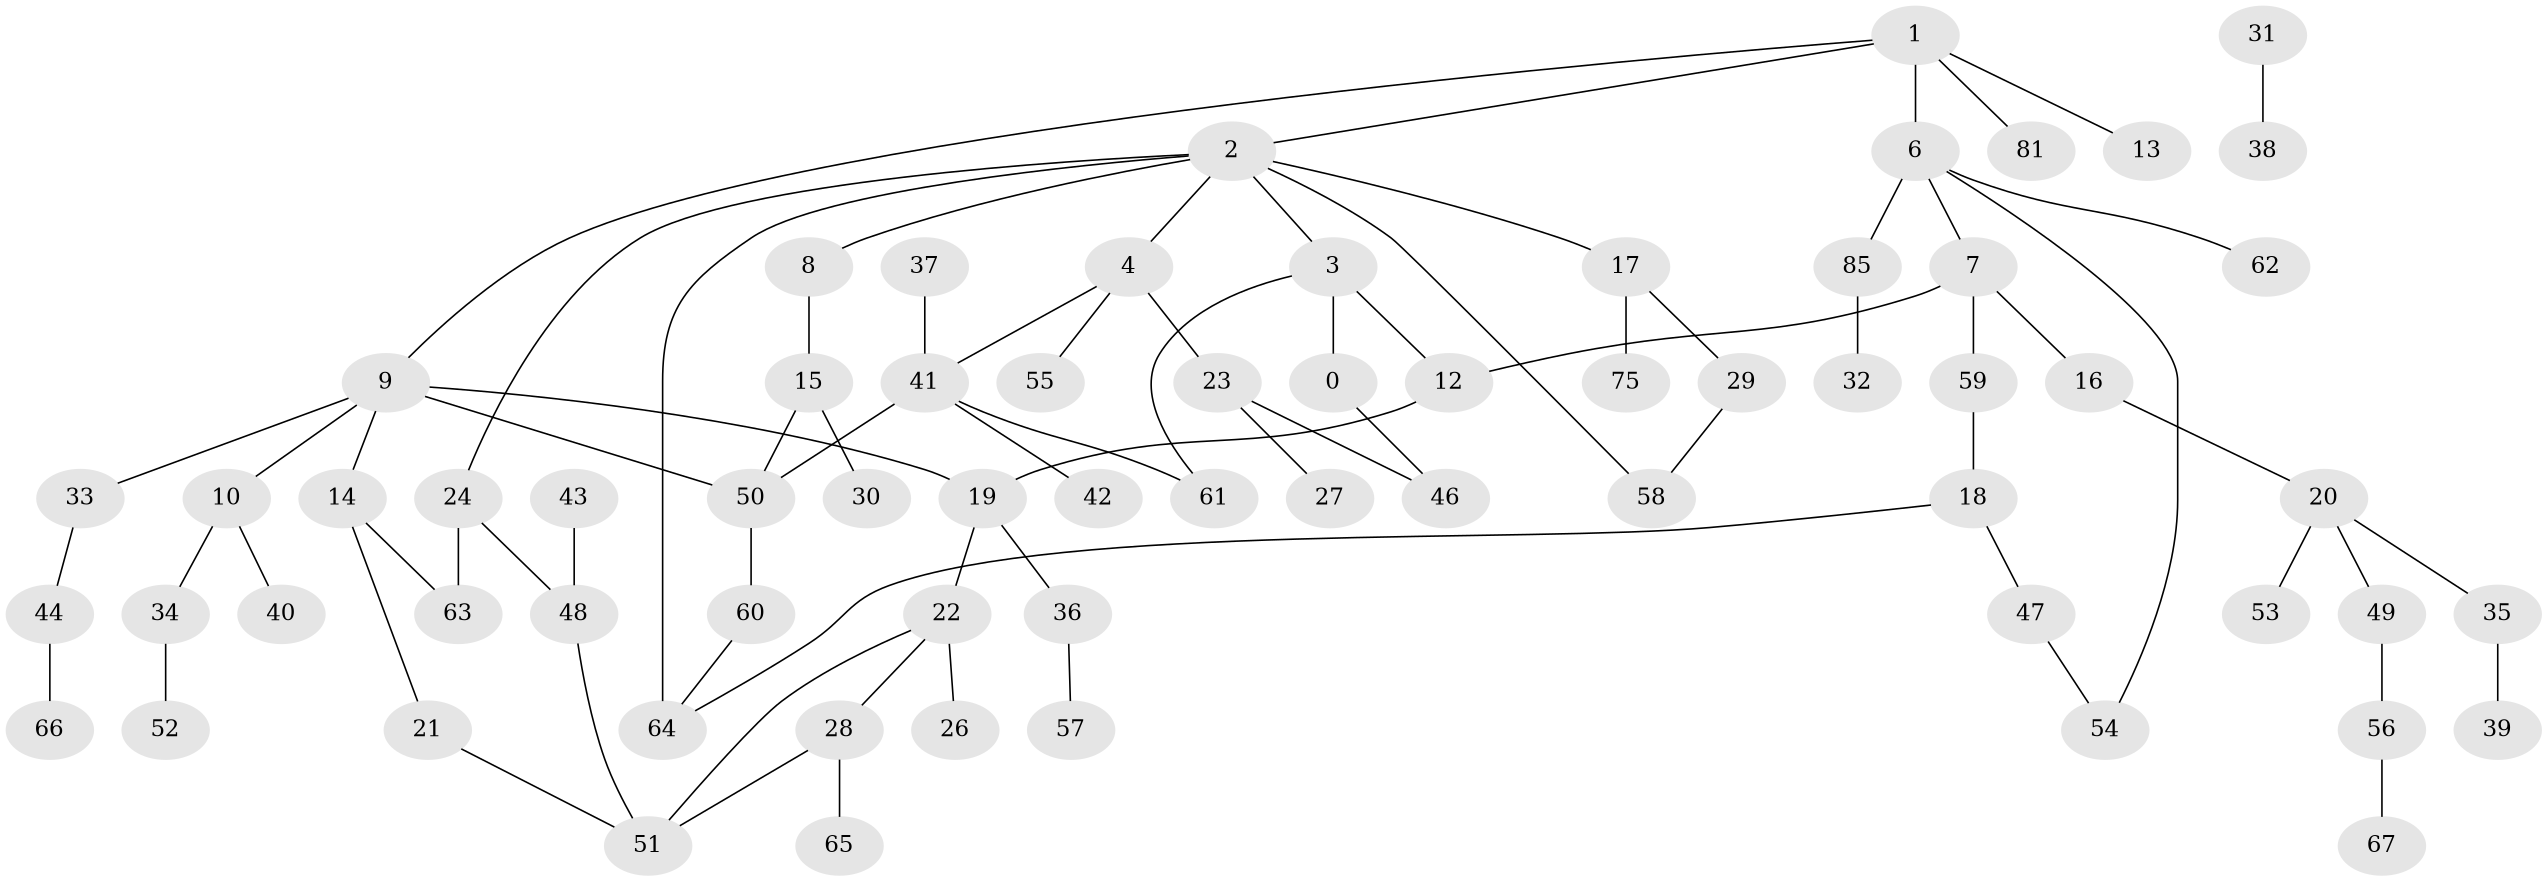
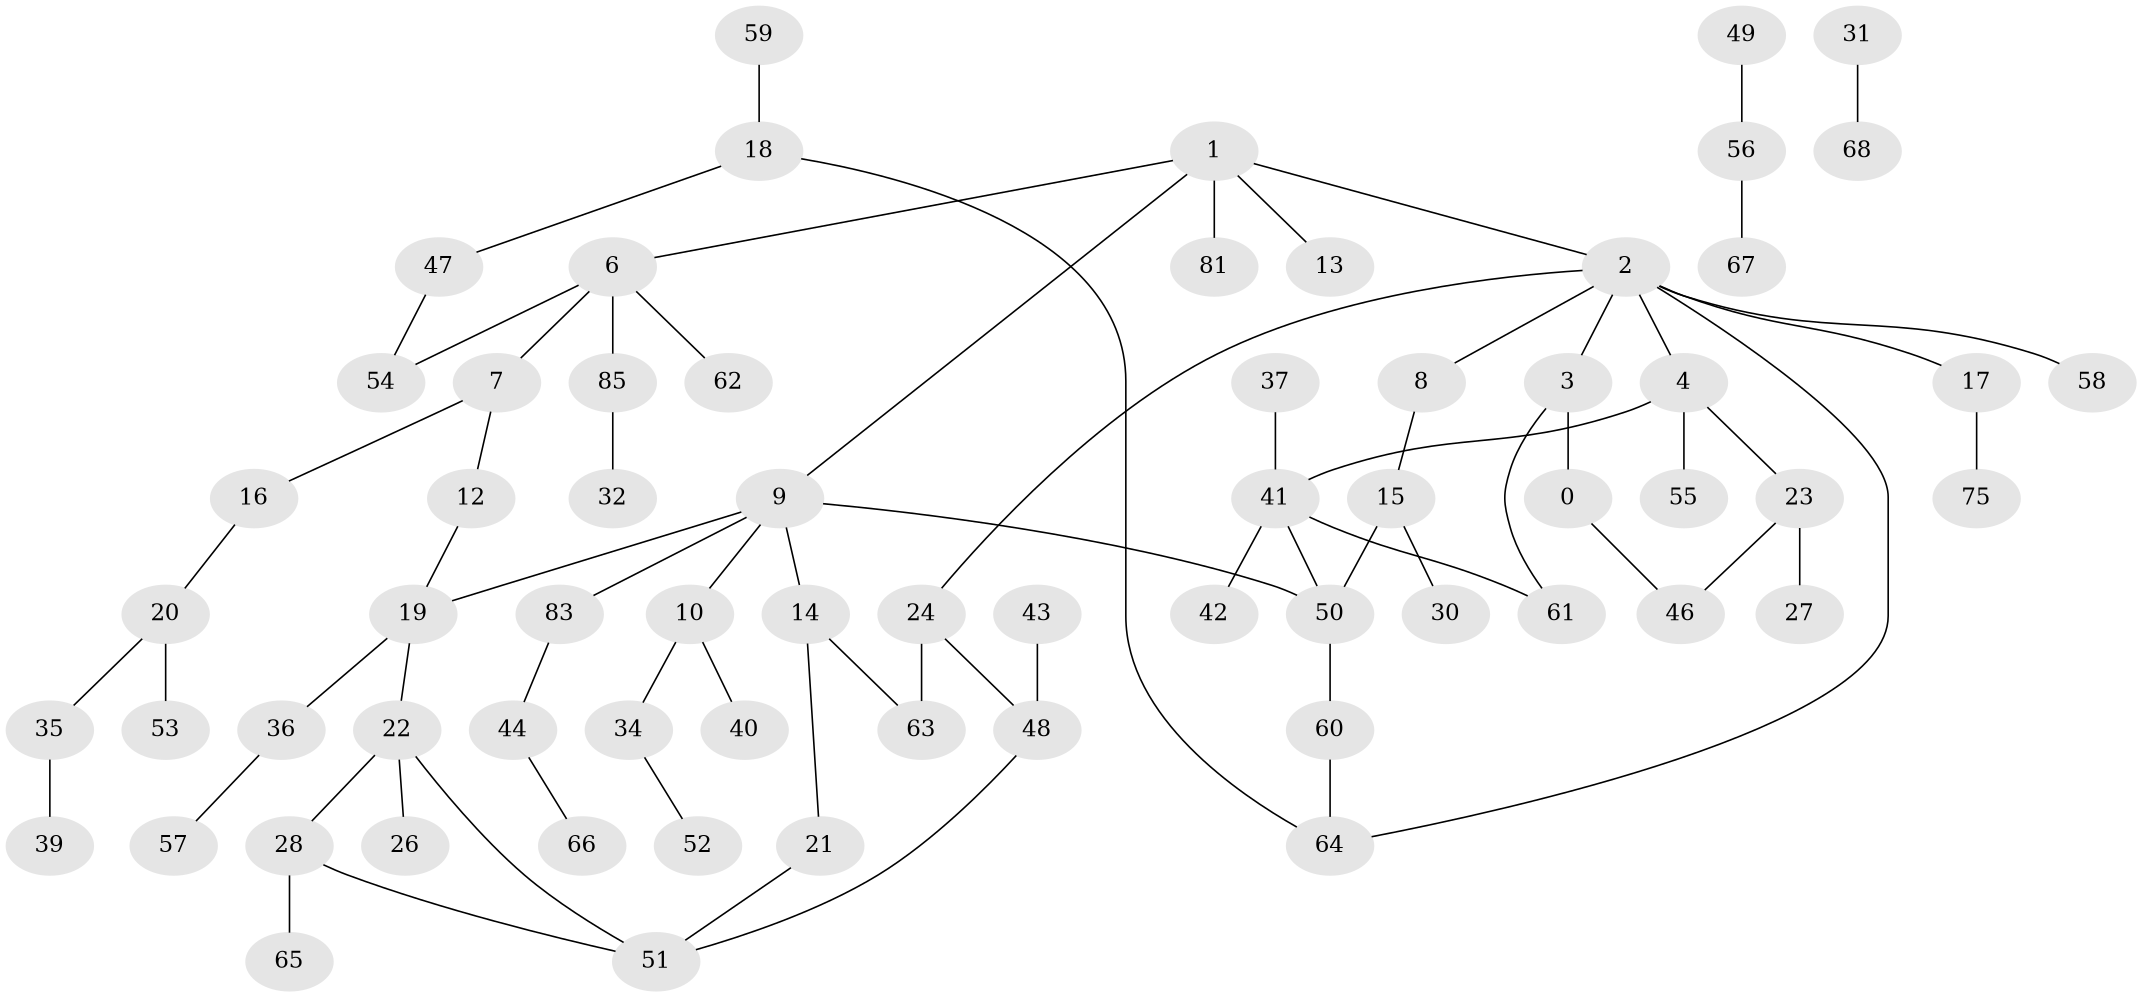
(2263, 151) -> (1858, 151)
(1391, 325) -> none
(1973, 325) -> none
(1742, 383) -> none
(80, 499) -> (560, 614)
(2353, 557) -> none
